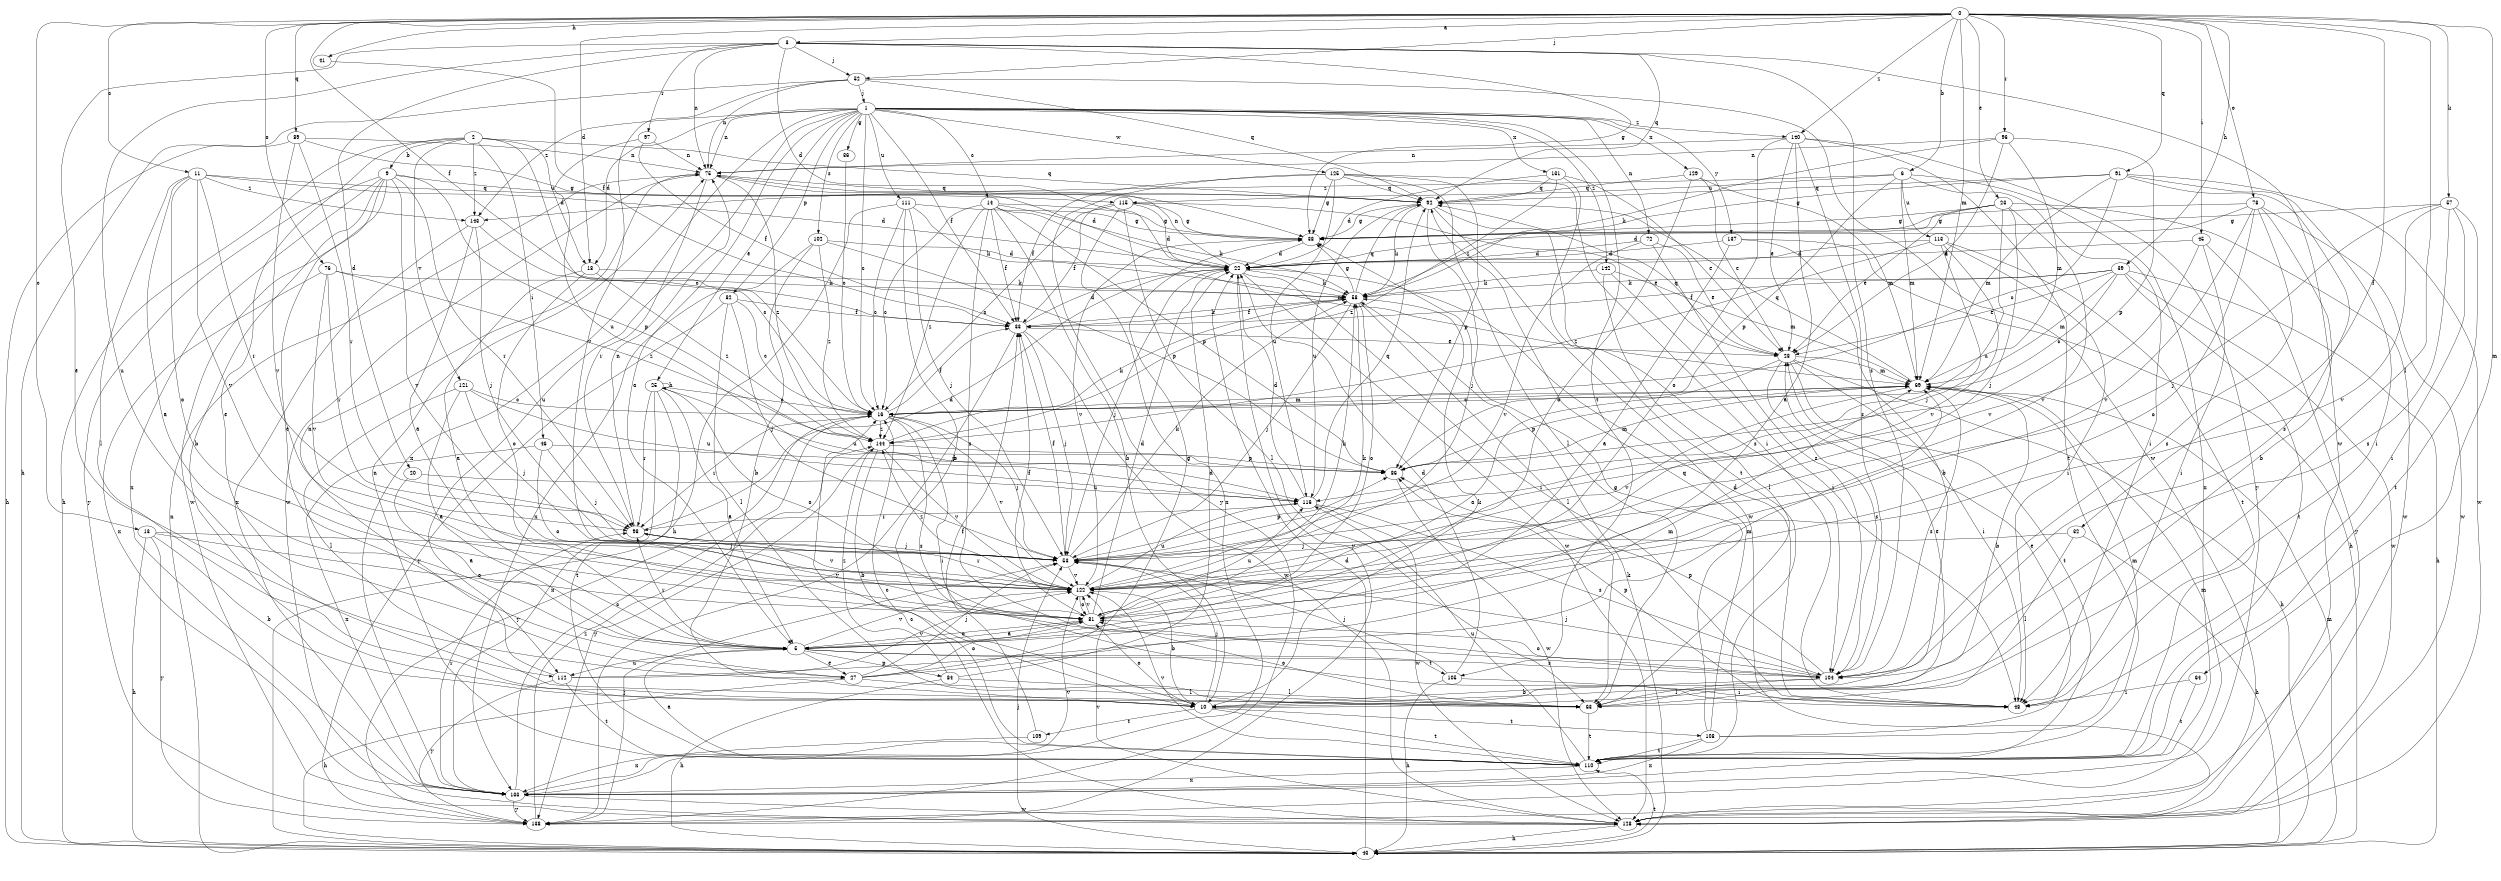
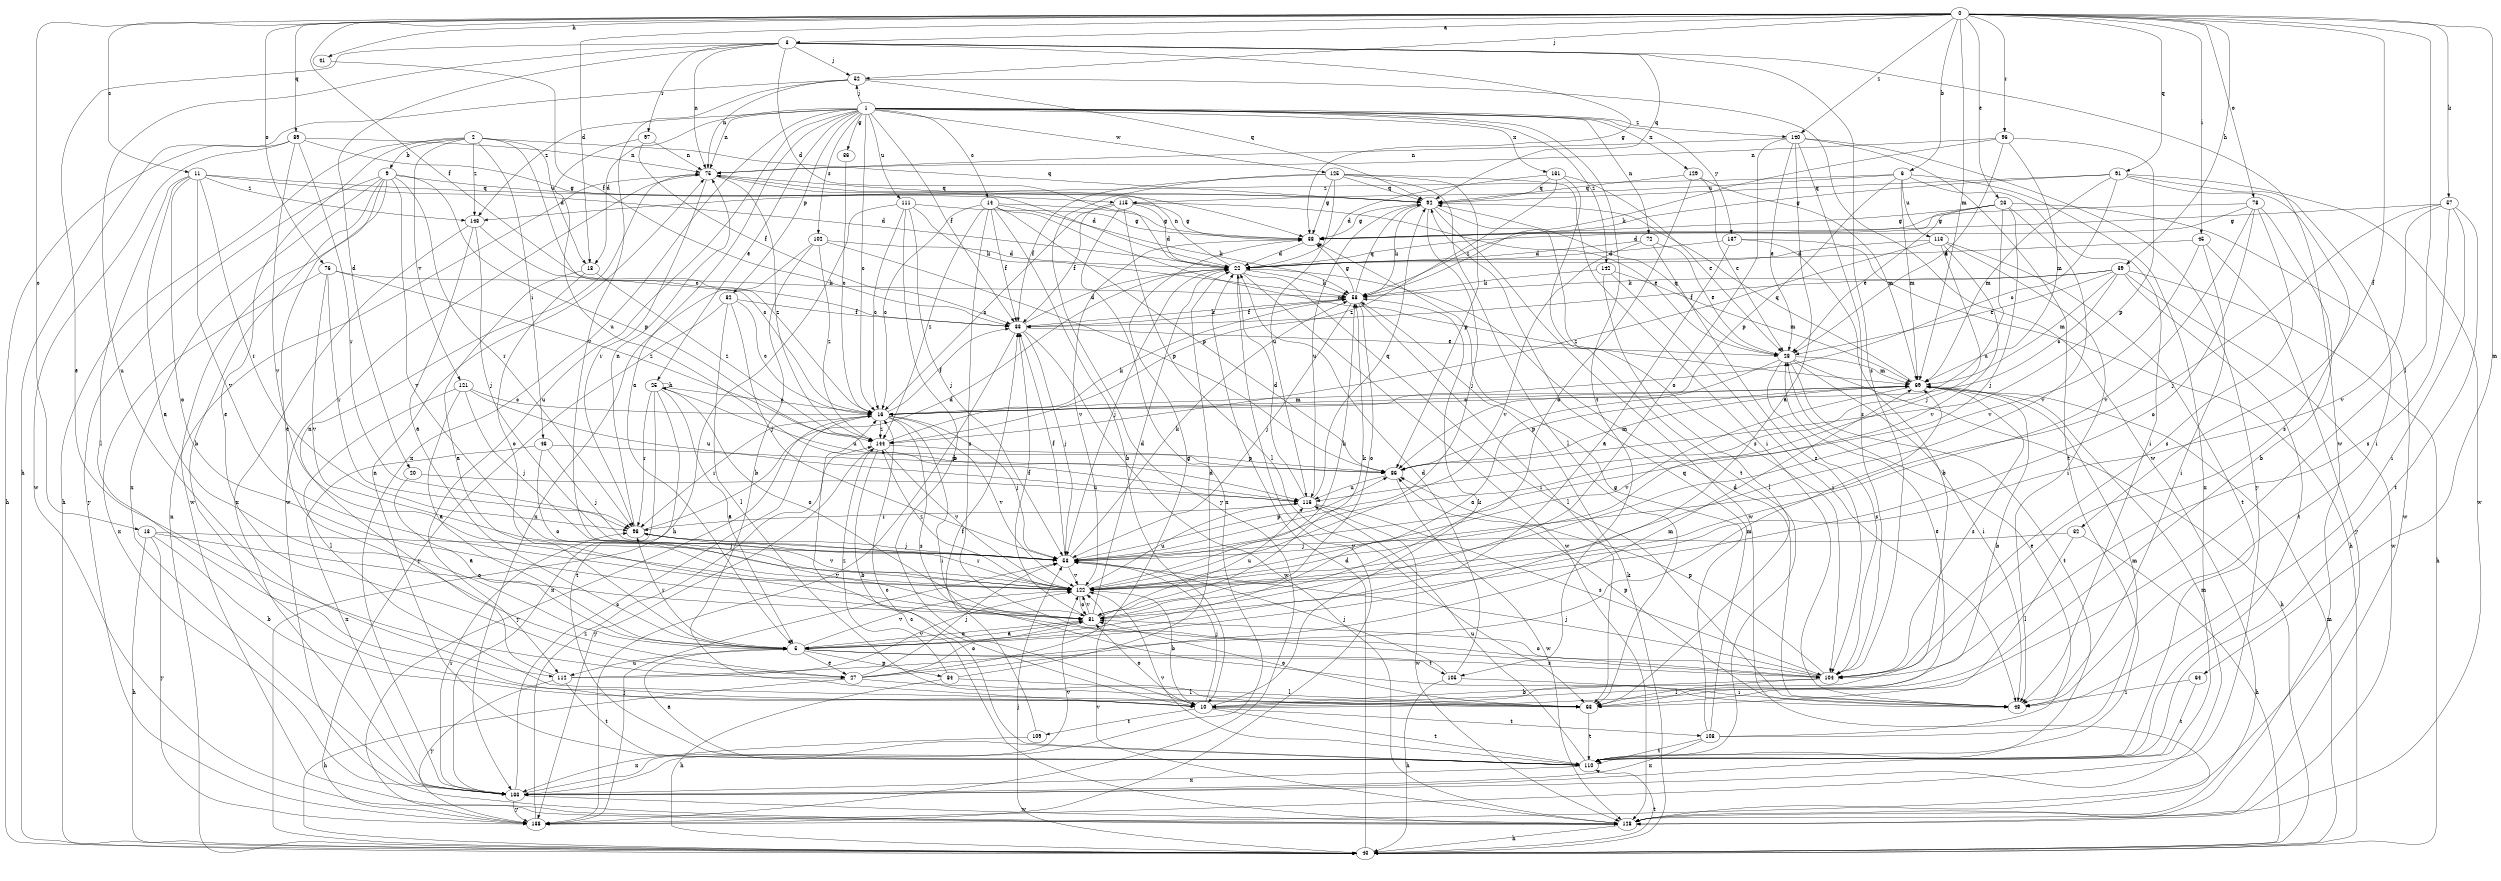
(861, 92) -> (858, 96)
(971, 283) -> none
none -> (1351, 485)
(1924, 544) -> (1971, 528)
(2323, 770) -> (564, 814)
